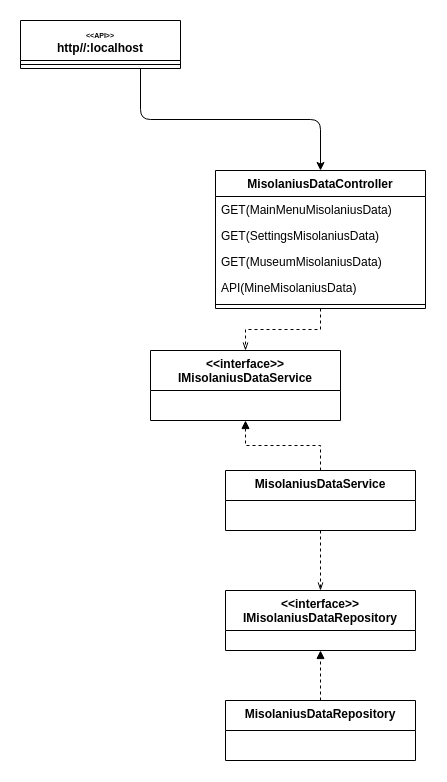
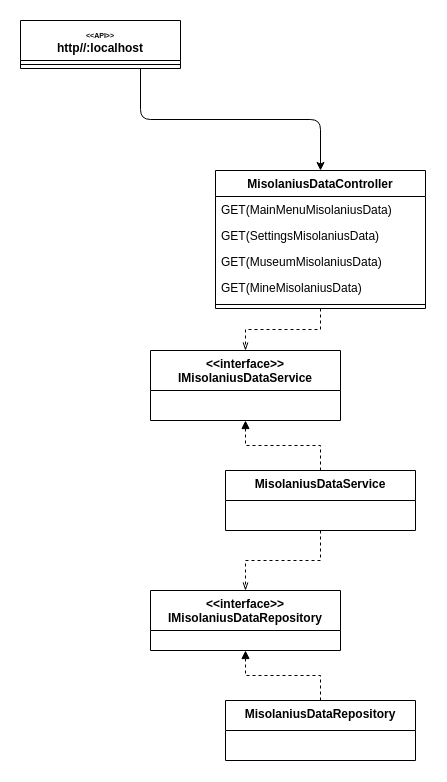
(293, 289) -> (293, 289)
(321, 621) -> (246, 621)
